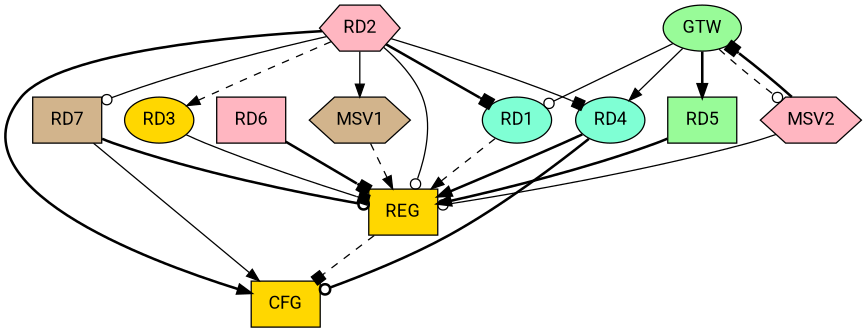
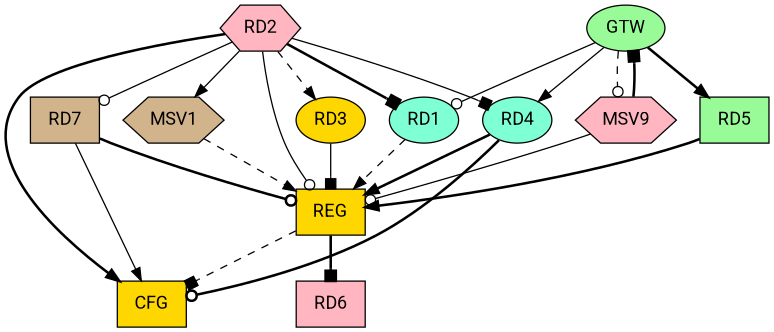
(811, 120) -> (626, 120)
(321, 163) -> (331, 247)
